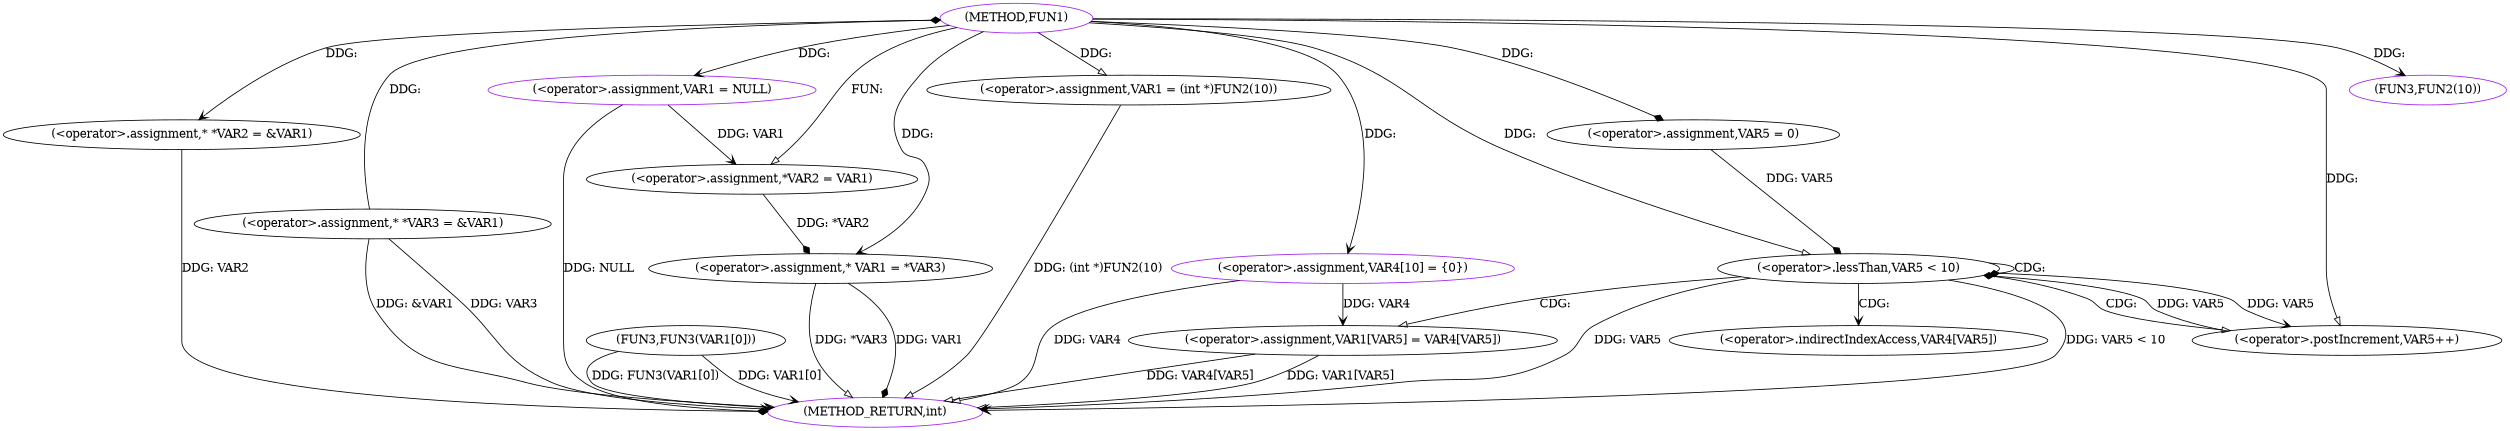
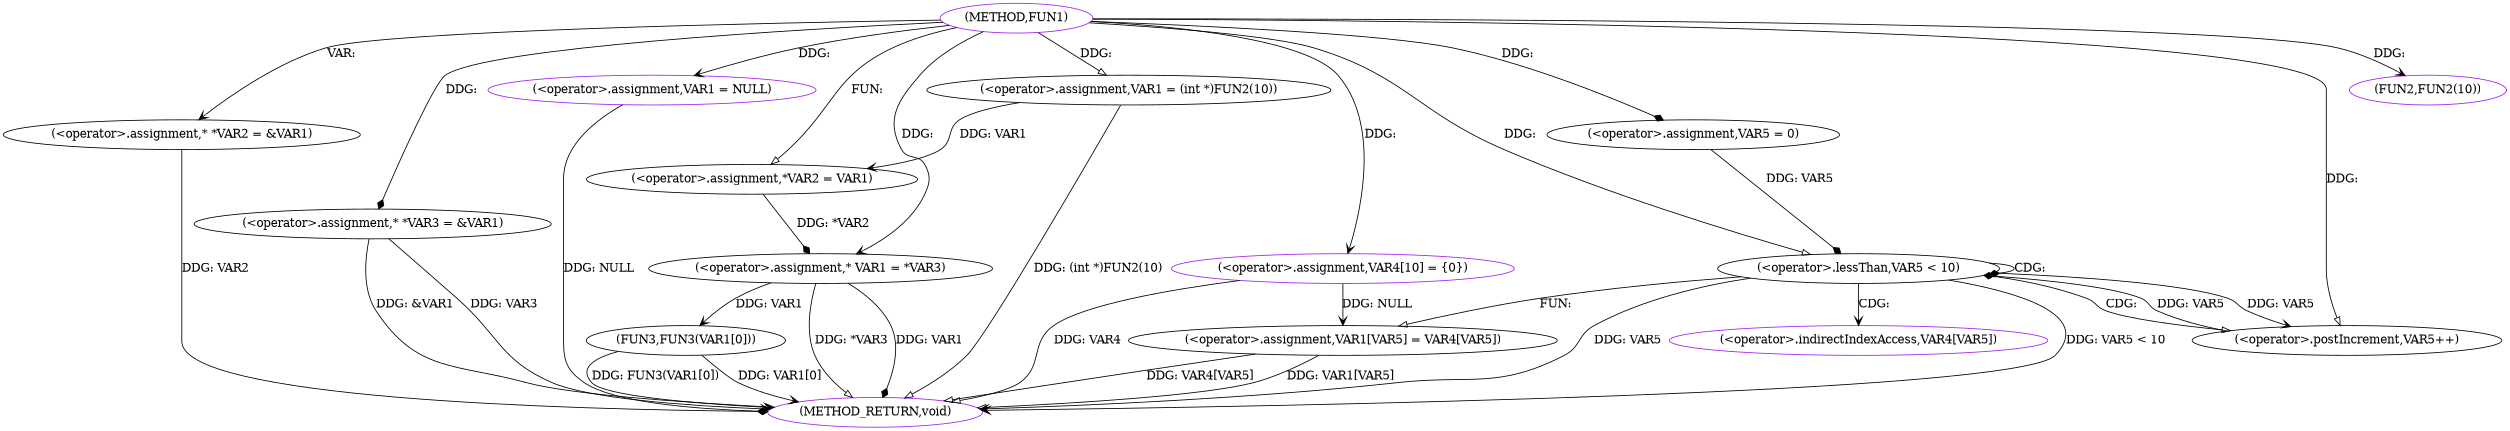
(588, 36) -> (623, 44)
(343, 54) -> (343, 54)
(2428, 90) -> (2428, 90)
(699, 132) -> (949, 137)
none -> (736, 298)
(1377, 305) -> (1377, 305)
(1557, 305) -> (1557, 305)
(1859, 340) -> (1859, 340)
(875, 412) -> (875, 412)
